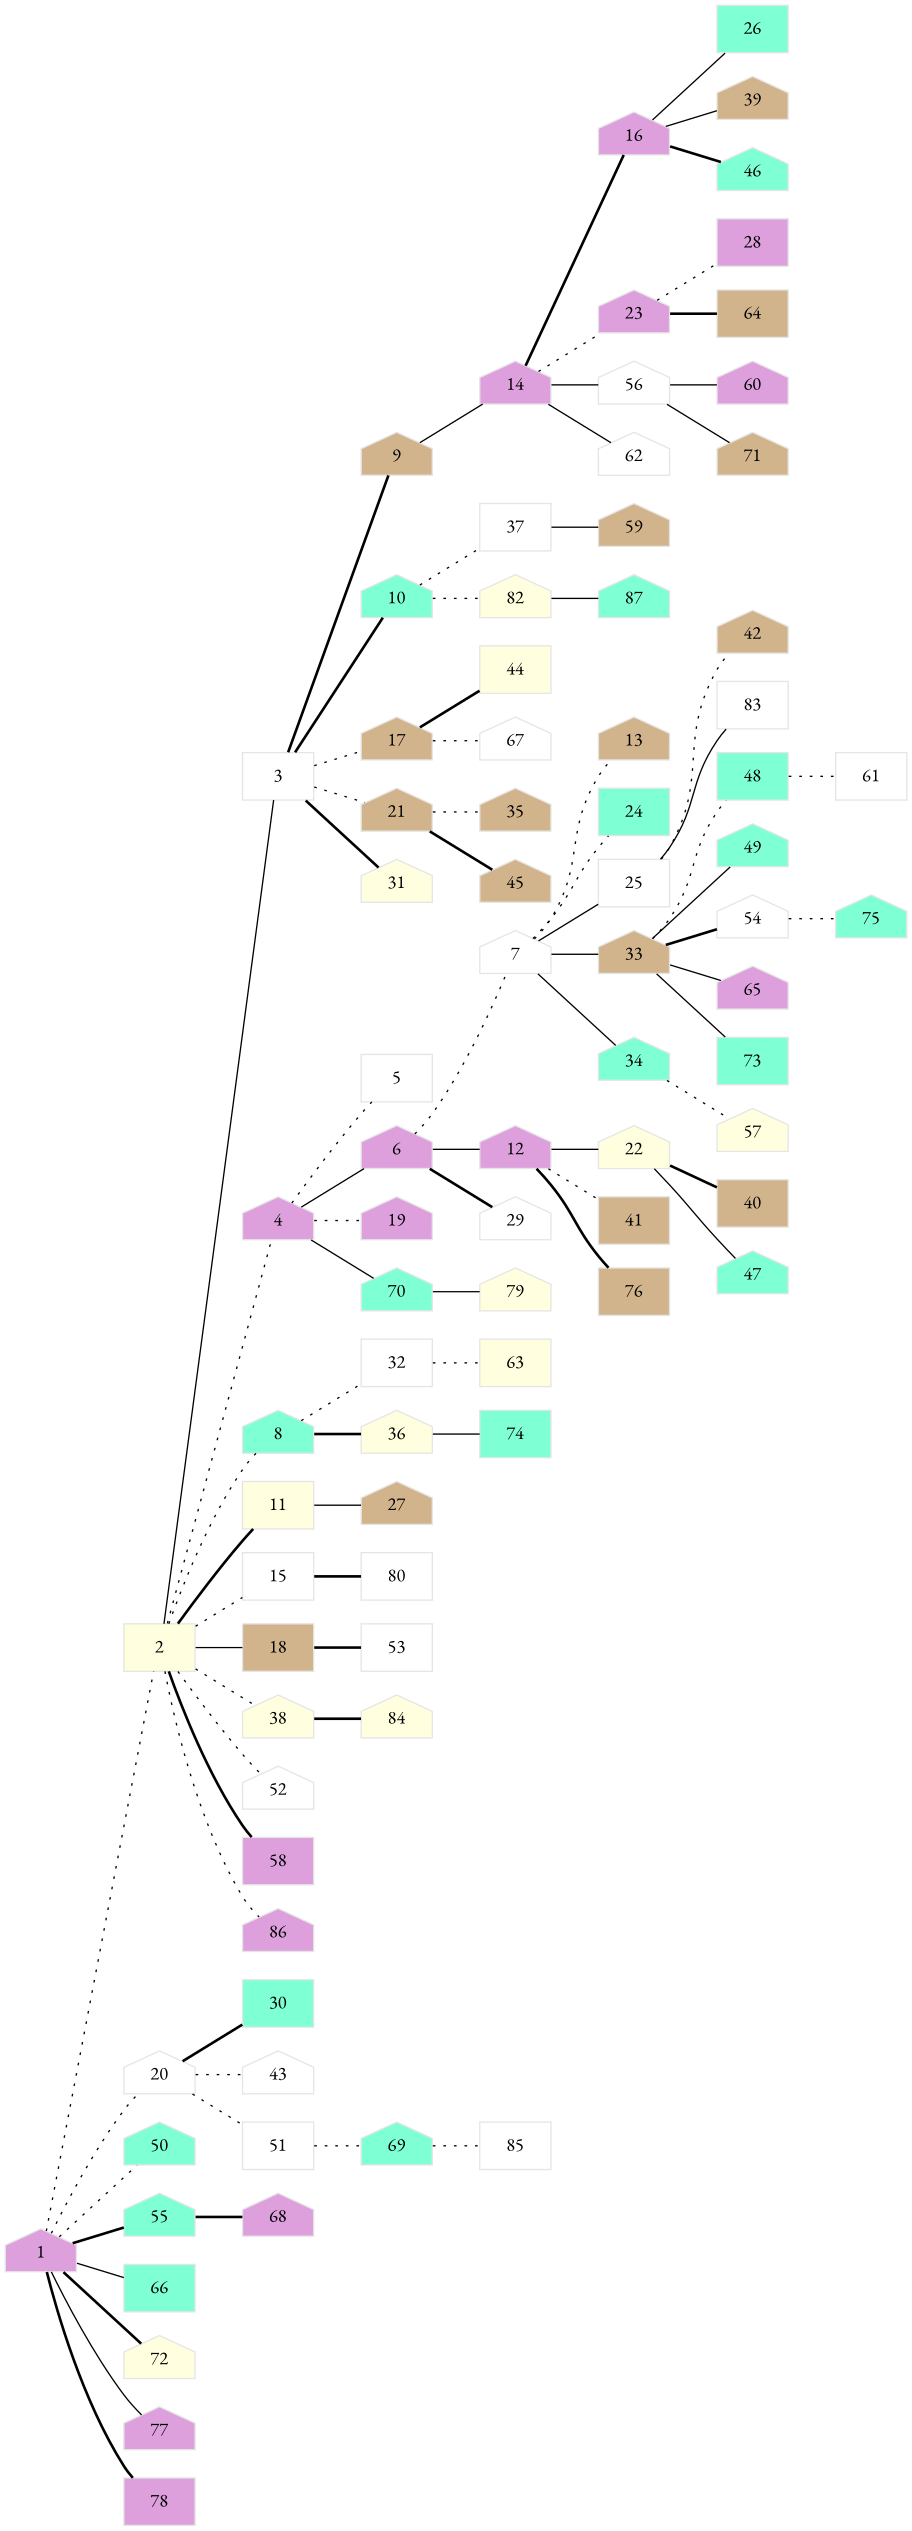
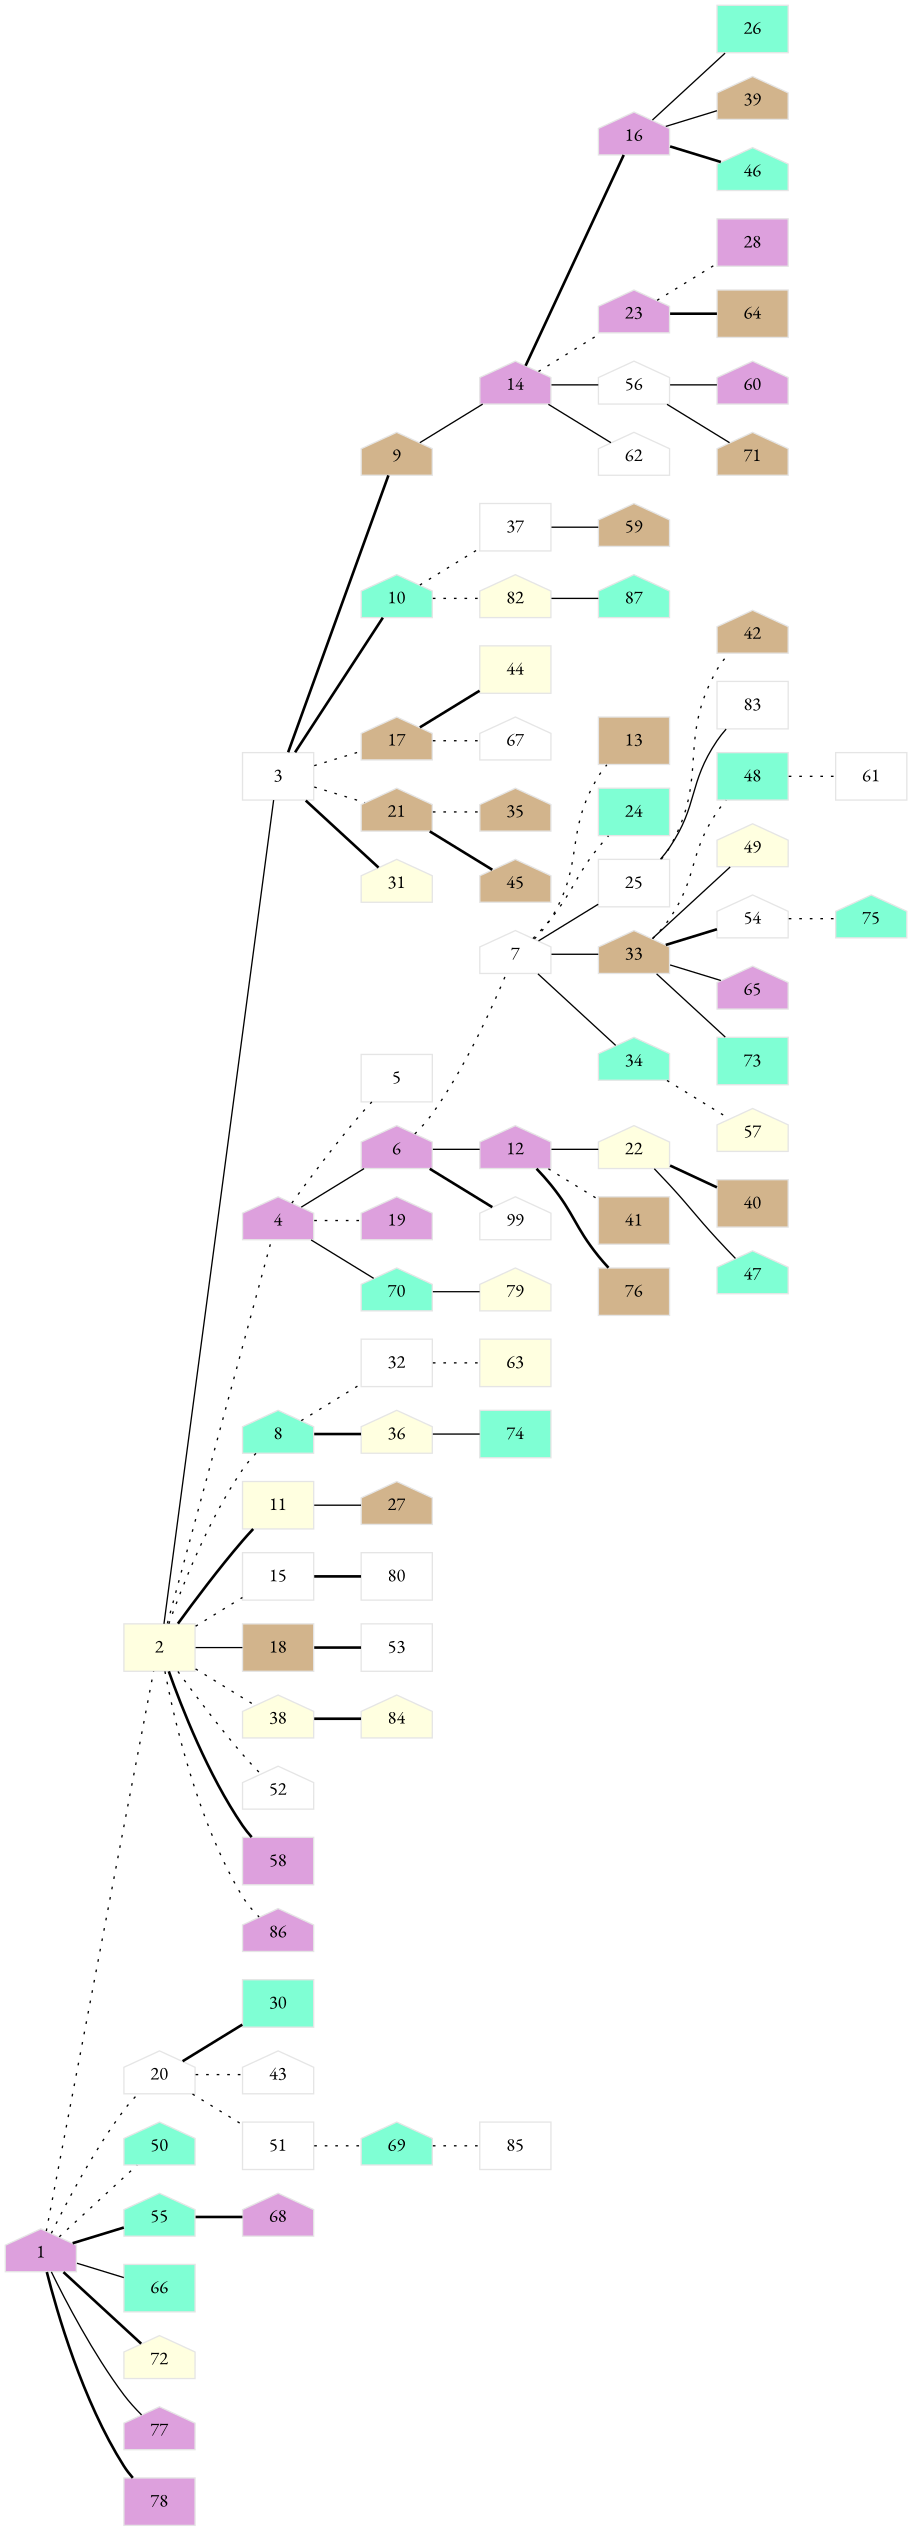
(634, 741) -> (634, 741)
(753, 848) -> (753, 848)
(515, 1221) -> (515, 1221)
